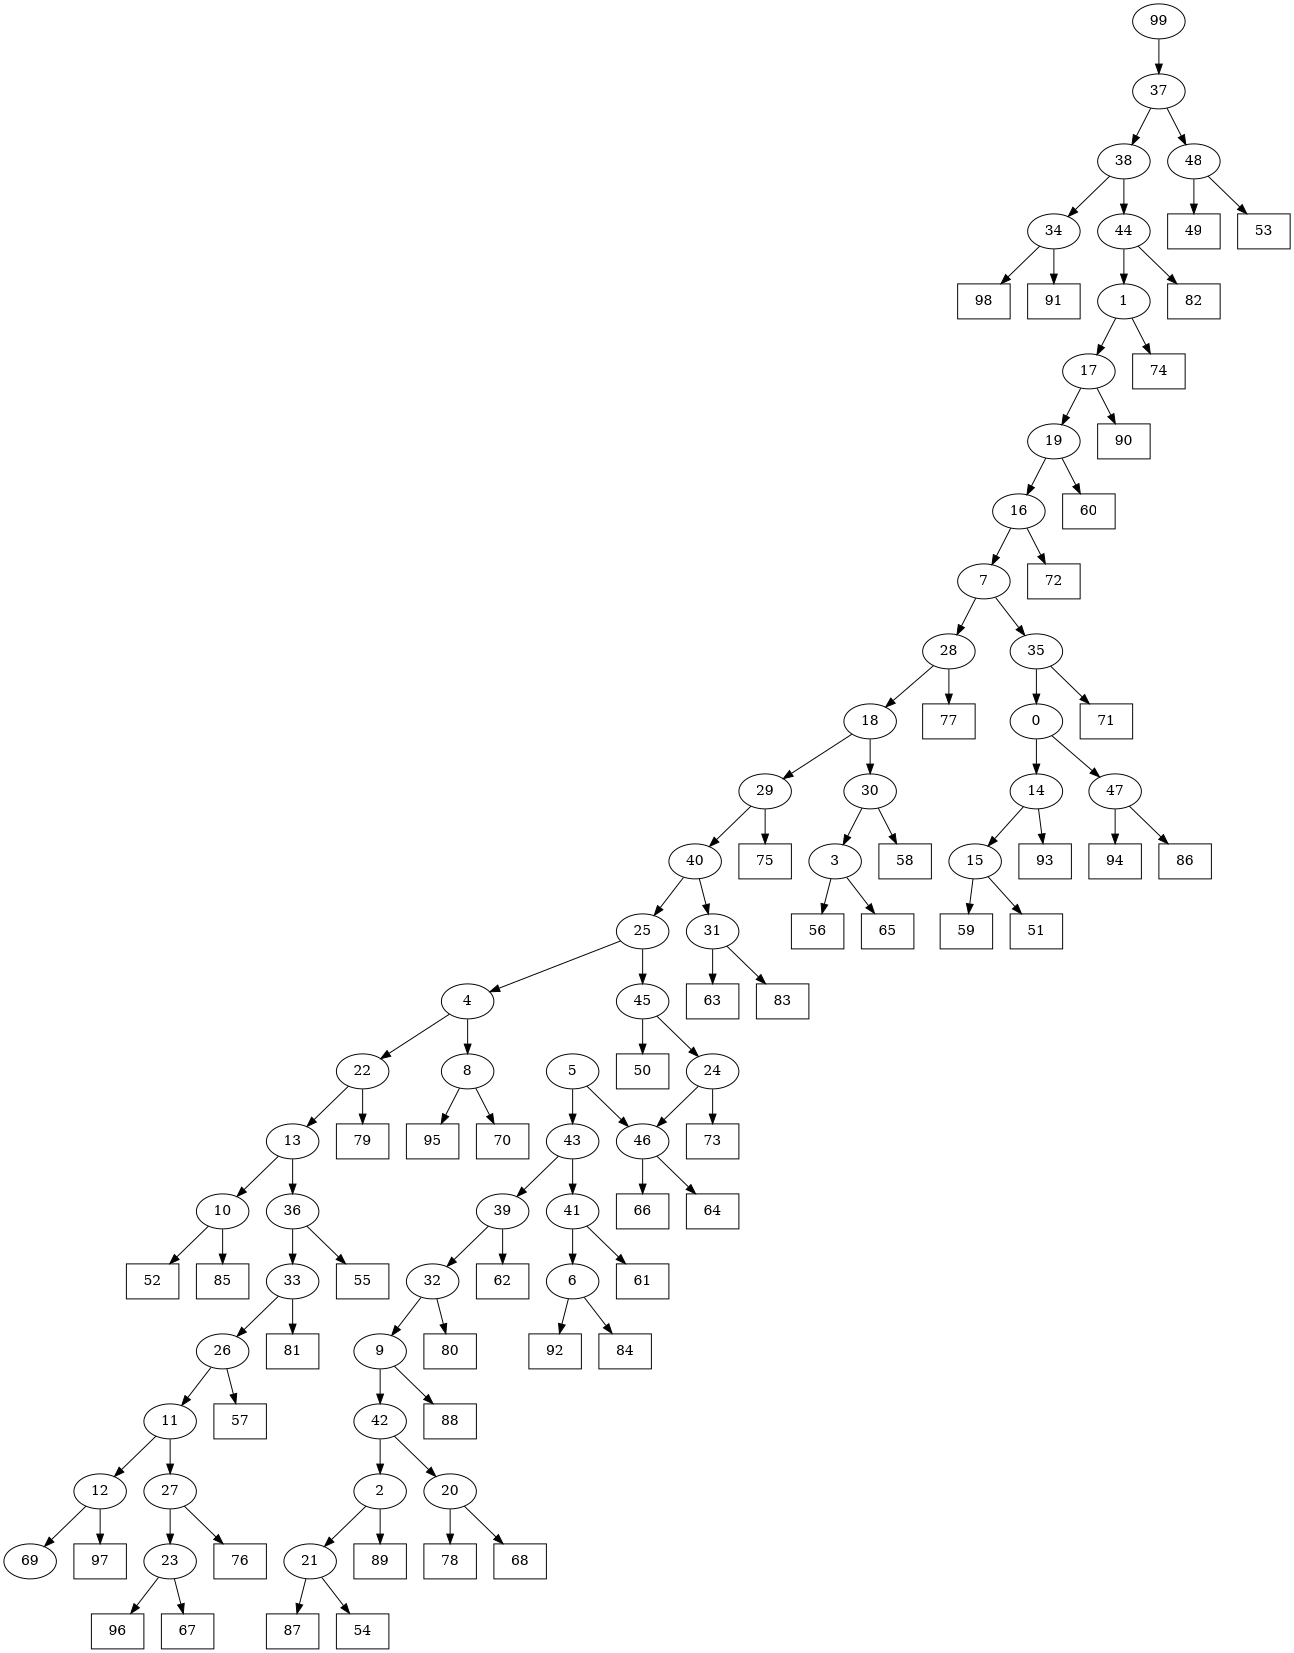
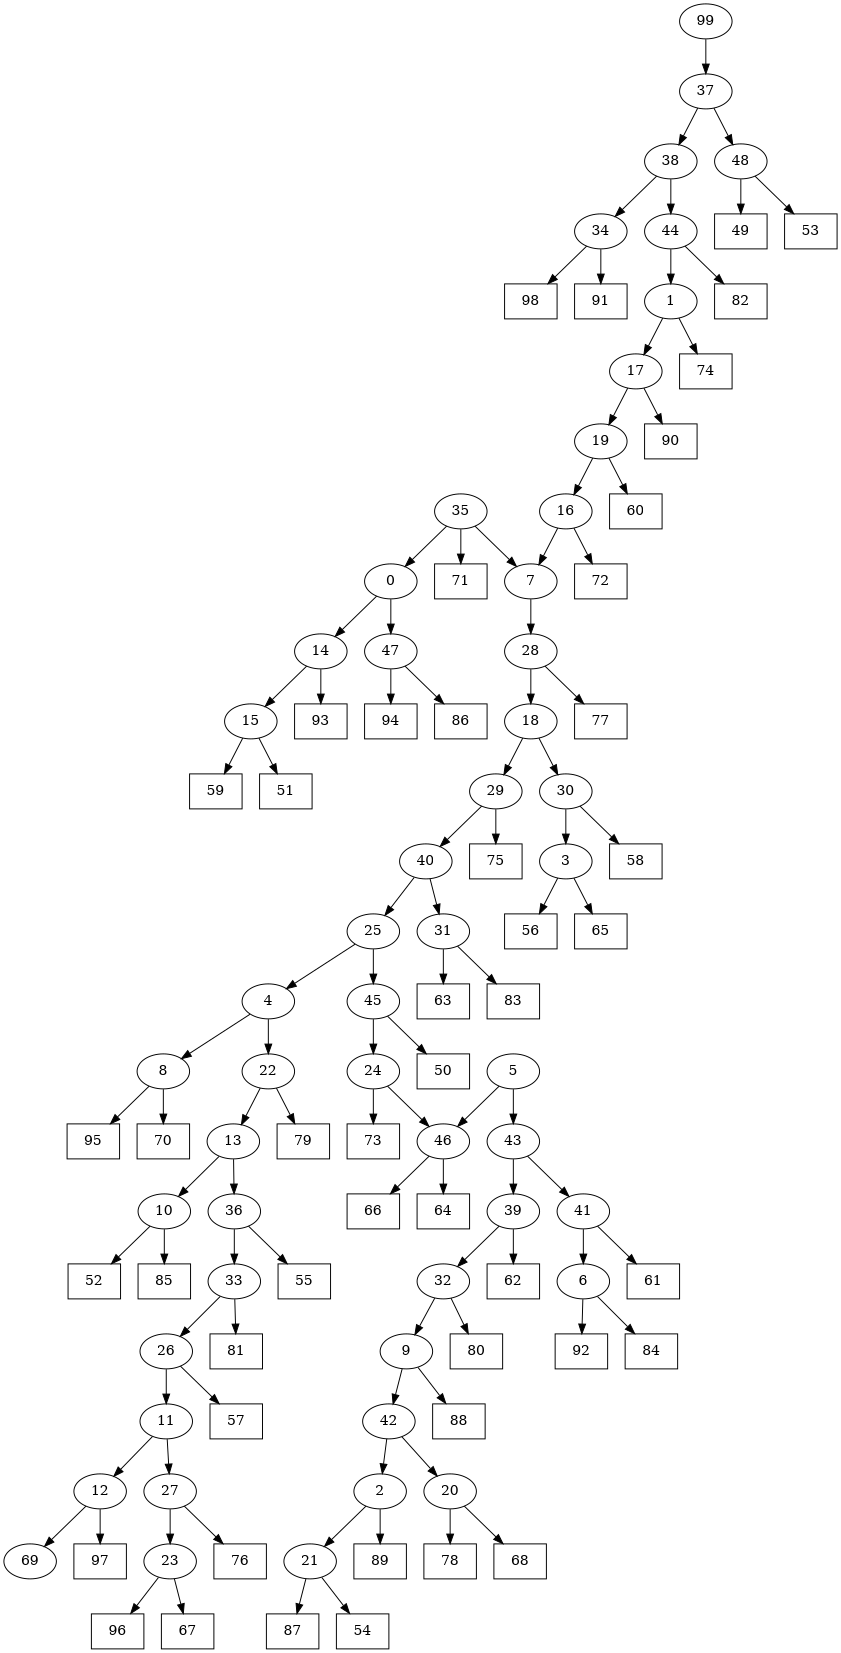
(1007, 612) -> (492, 543)
